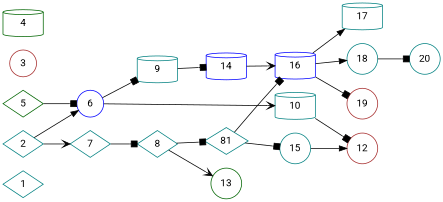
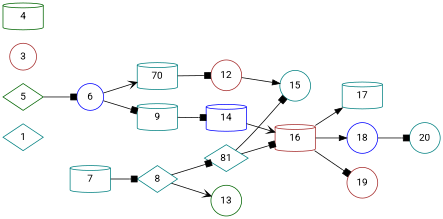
(362, 59) -> (362, 138)
(295, 66) -> (295, 138)
(295, 106) -> (157, 76)
(23, 144) -> none
(90, 144) -> (90, 179)
(325, 148) -> (257, 80)
